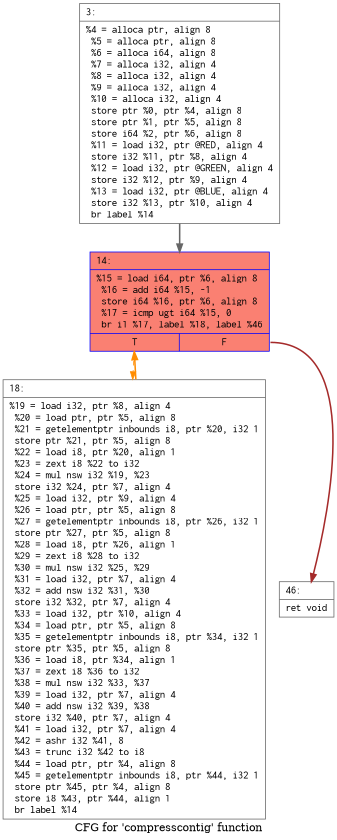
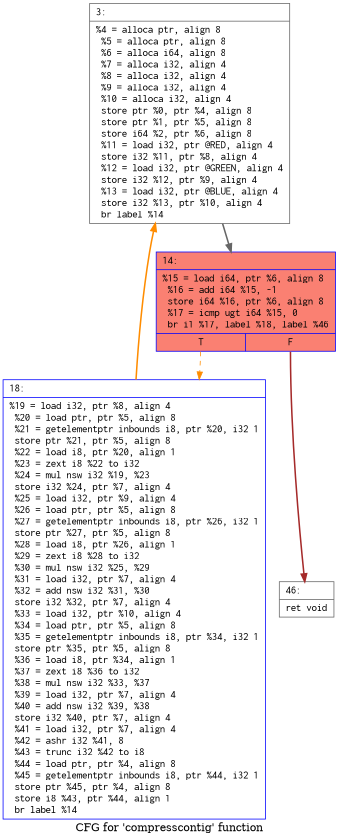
(135, 370) -> (142, 305)
(134, 599) -> (134, 599)
